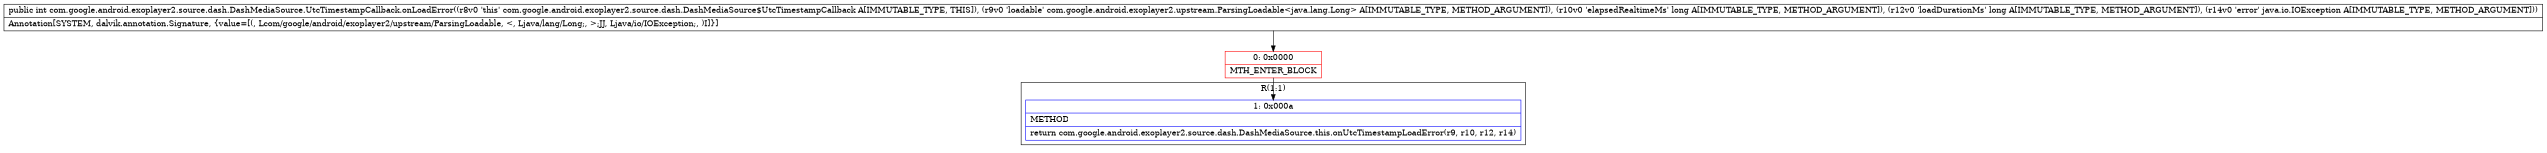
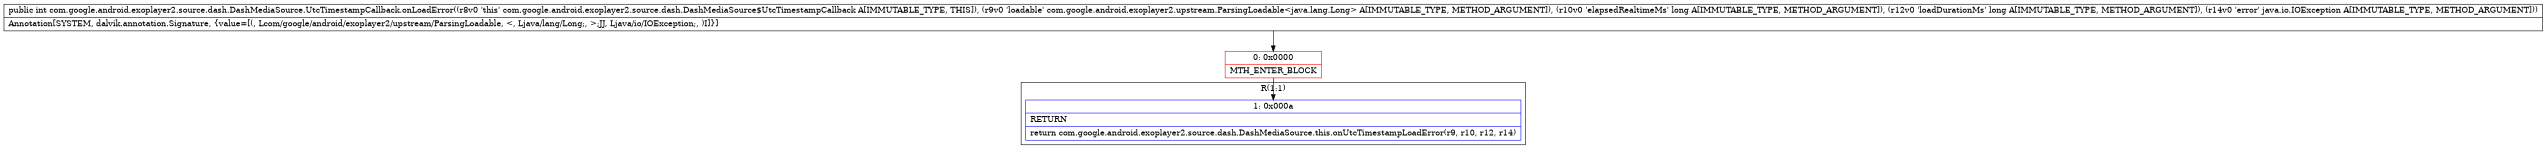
(1050, 120) -> (1049, 120)
